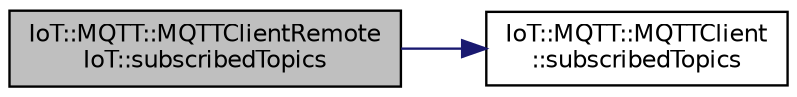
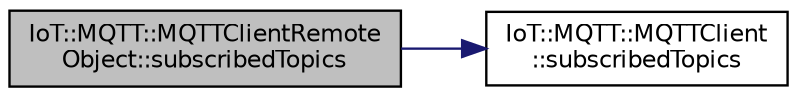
(205, 49) -> (205, 49)
